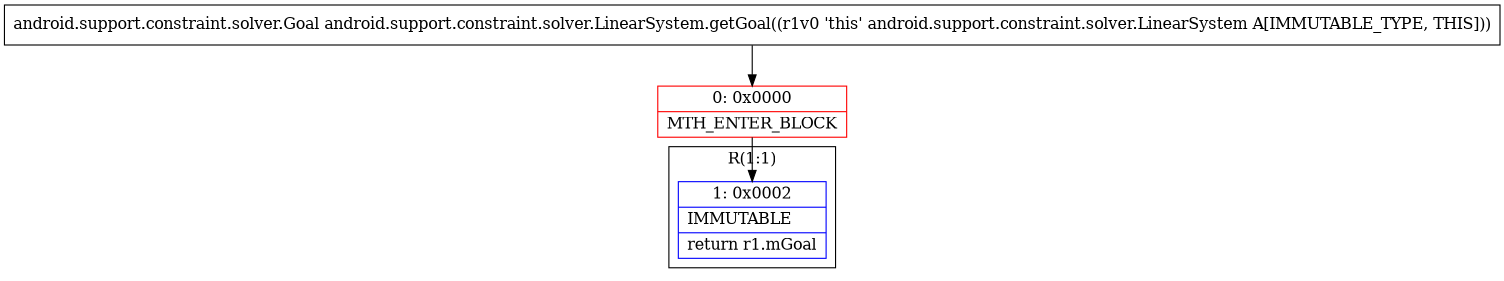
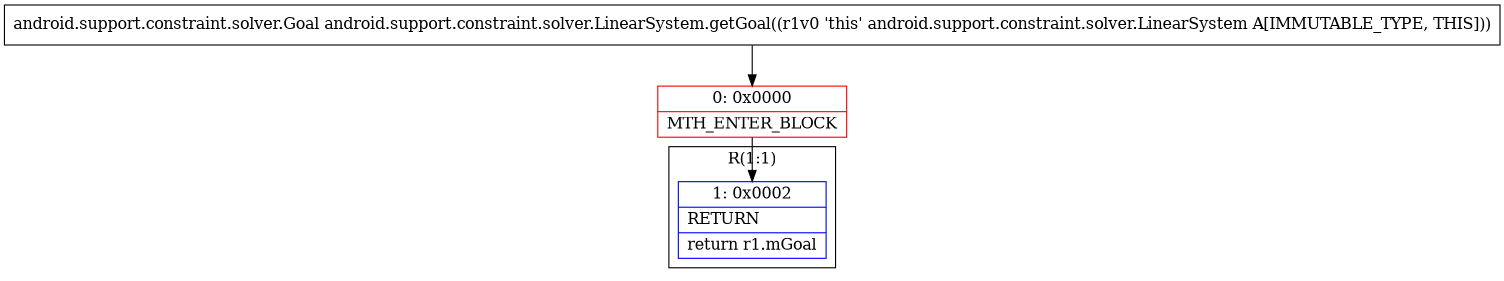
(739, 219) -> (723, 219)
